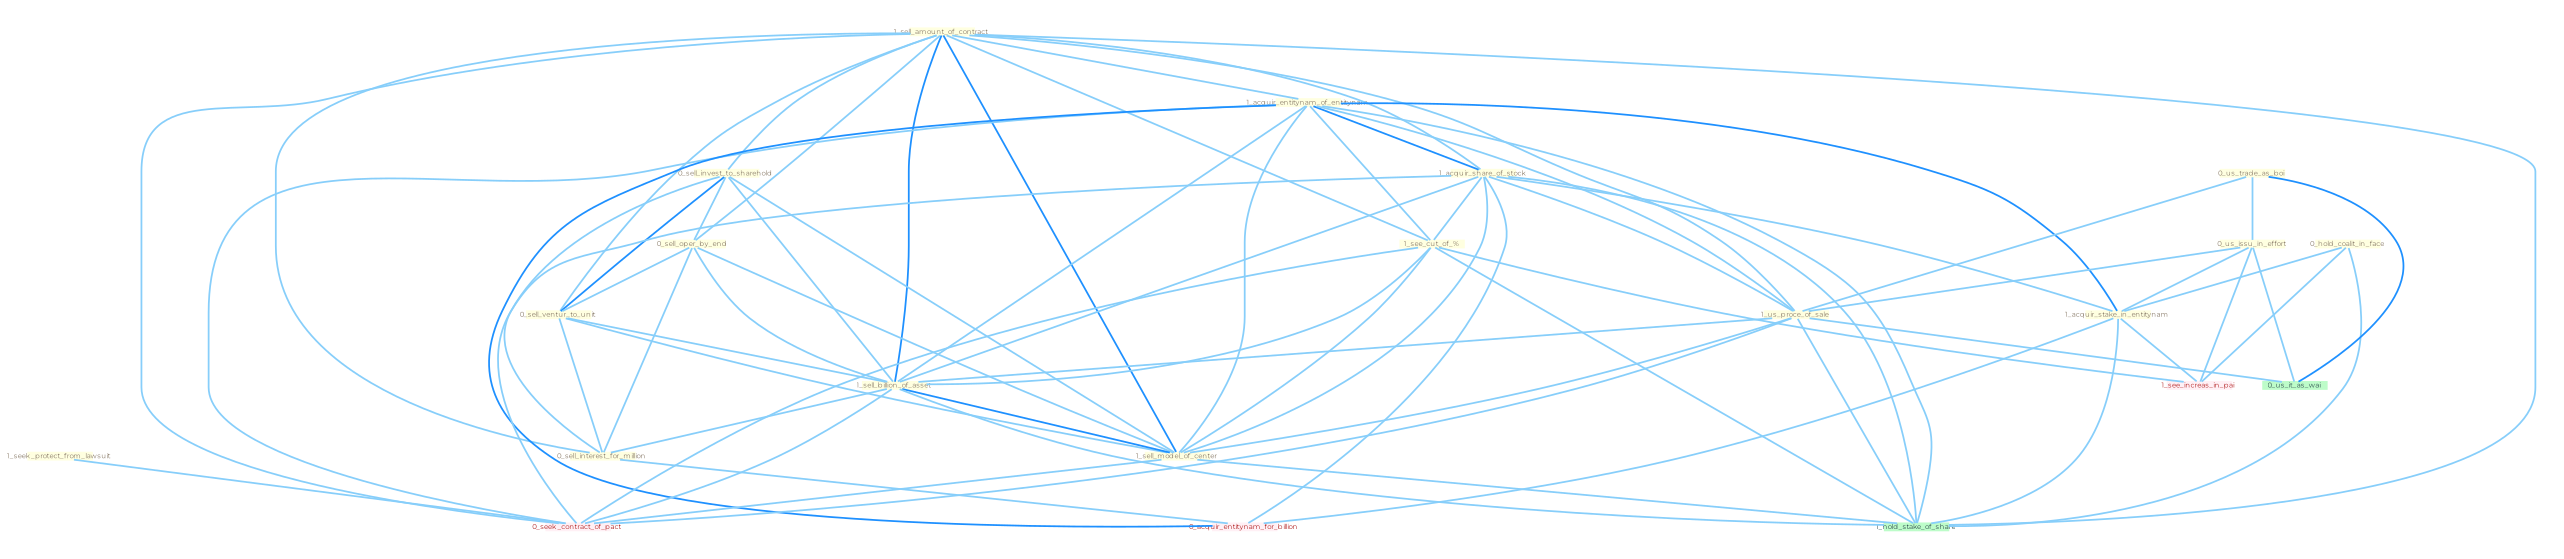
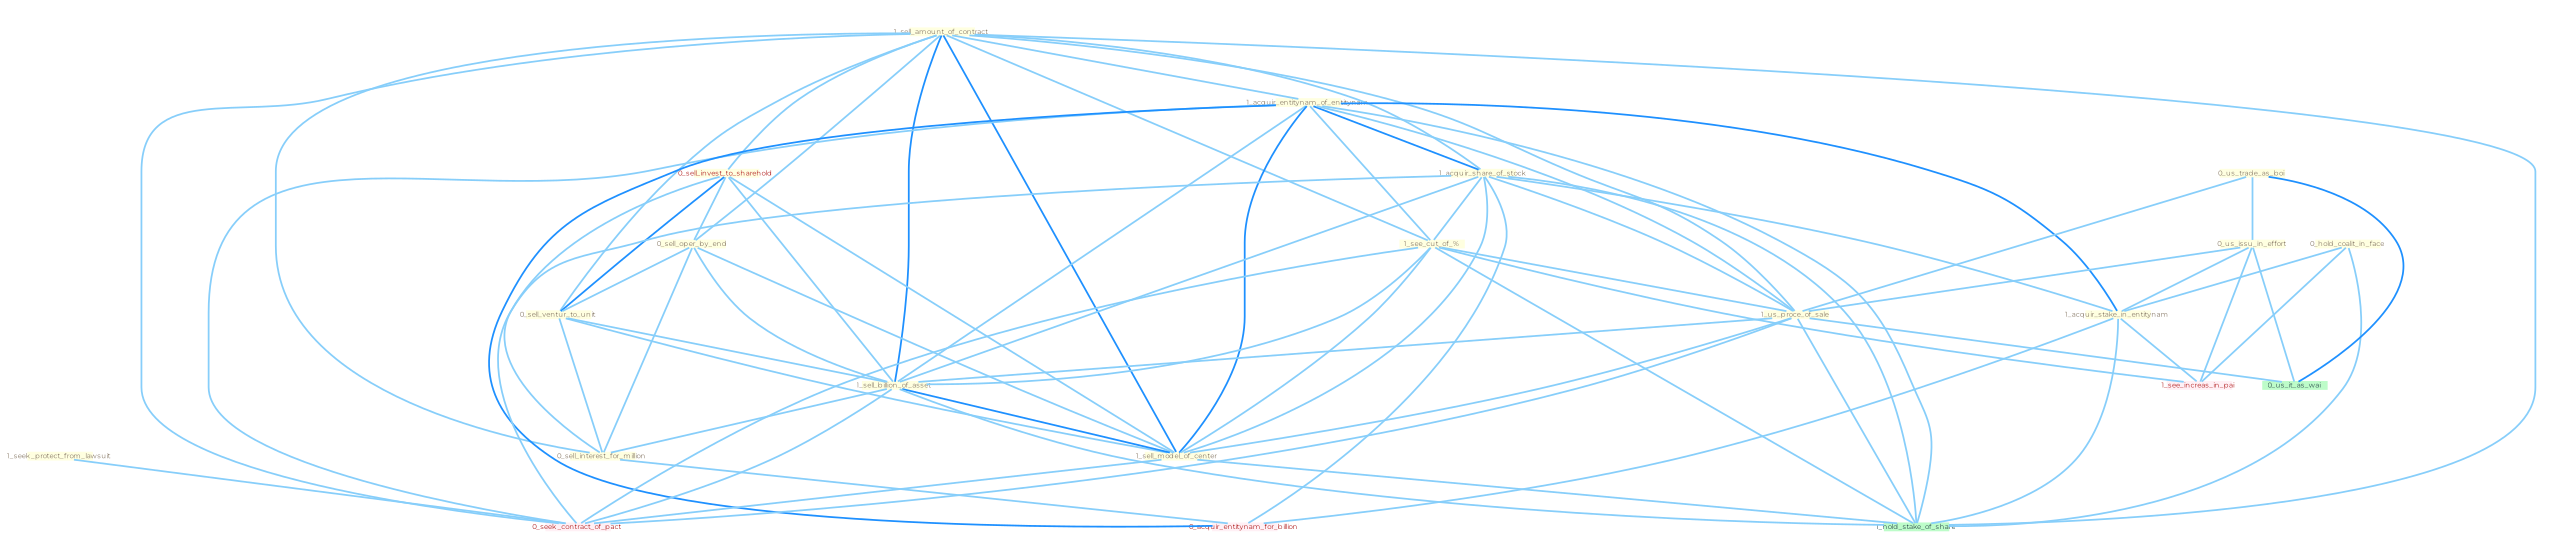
(727, 173) -> (727, 173)
none -> (1623, 281)
(1245, 290) -> (1245, 290)
